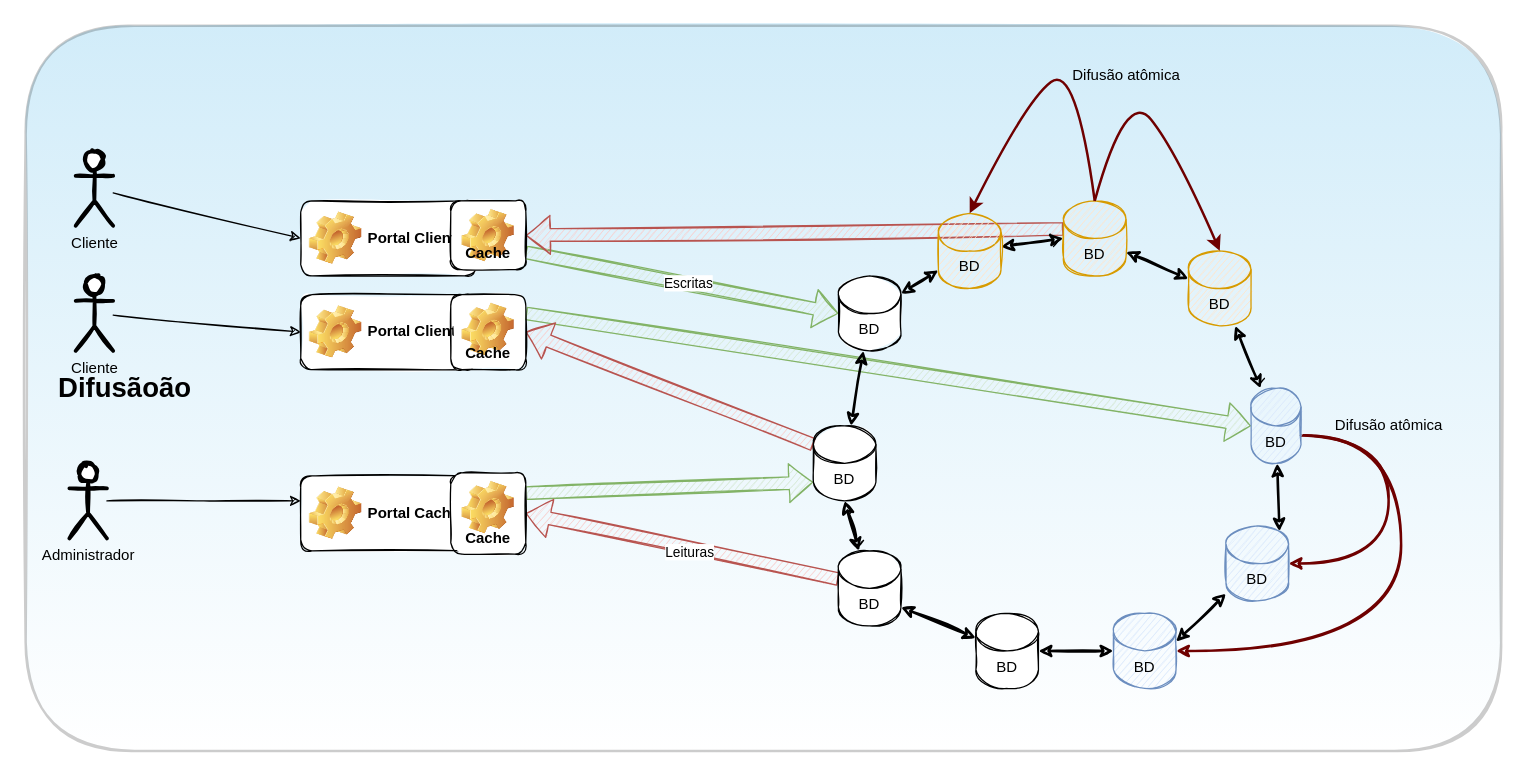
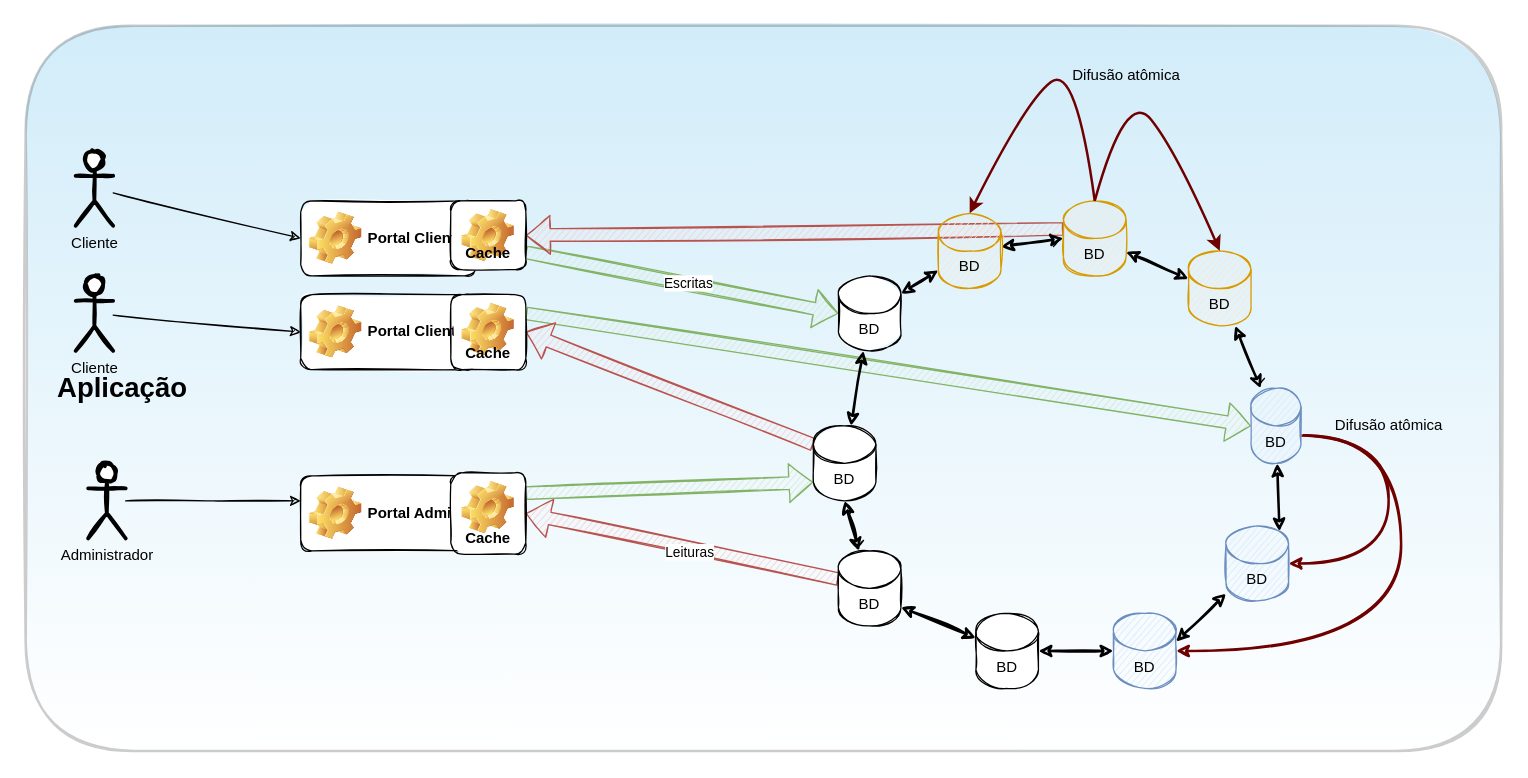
(64, 388) -> (62, 388)
(88, 501) -> (107, 501)
(415, 513) -> (413, 513)
